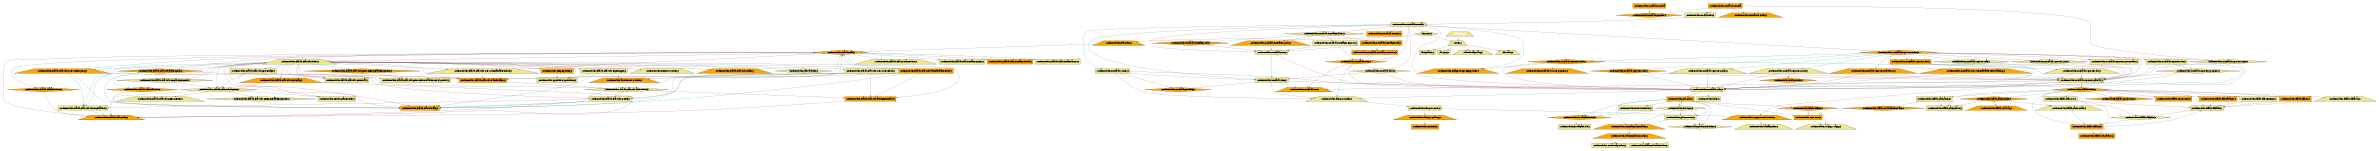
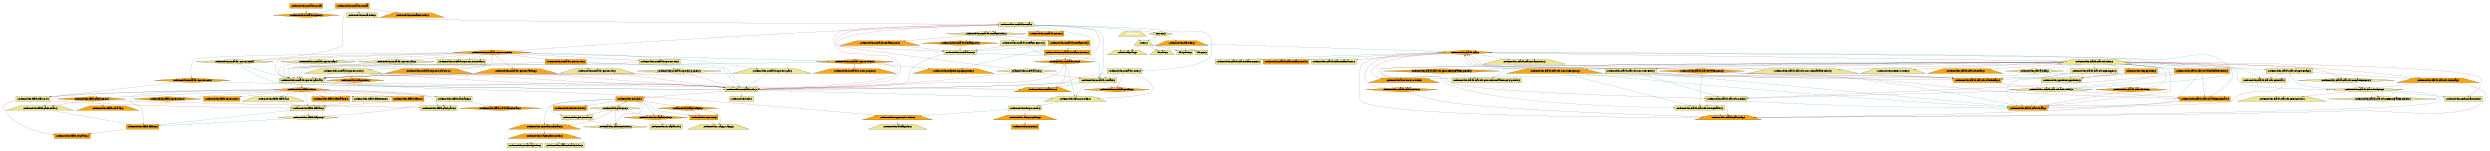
(1976, 71) -> (516, 71)
(1852, 78) -> (115, 89)
(1272, 80) -> (1098, 80)
(1636, 108) -> (570, 108)
